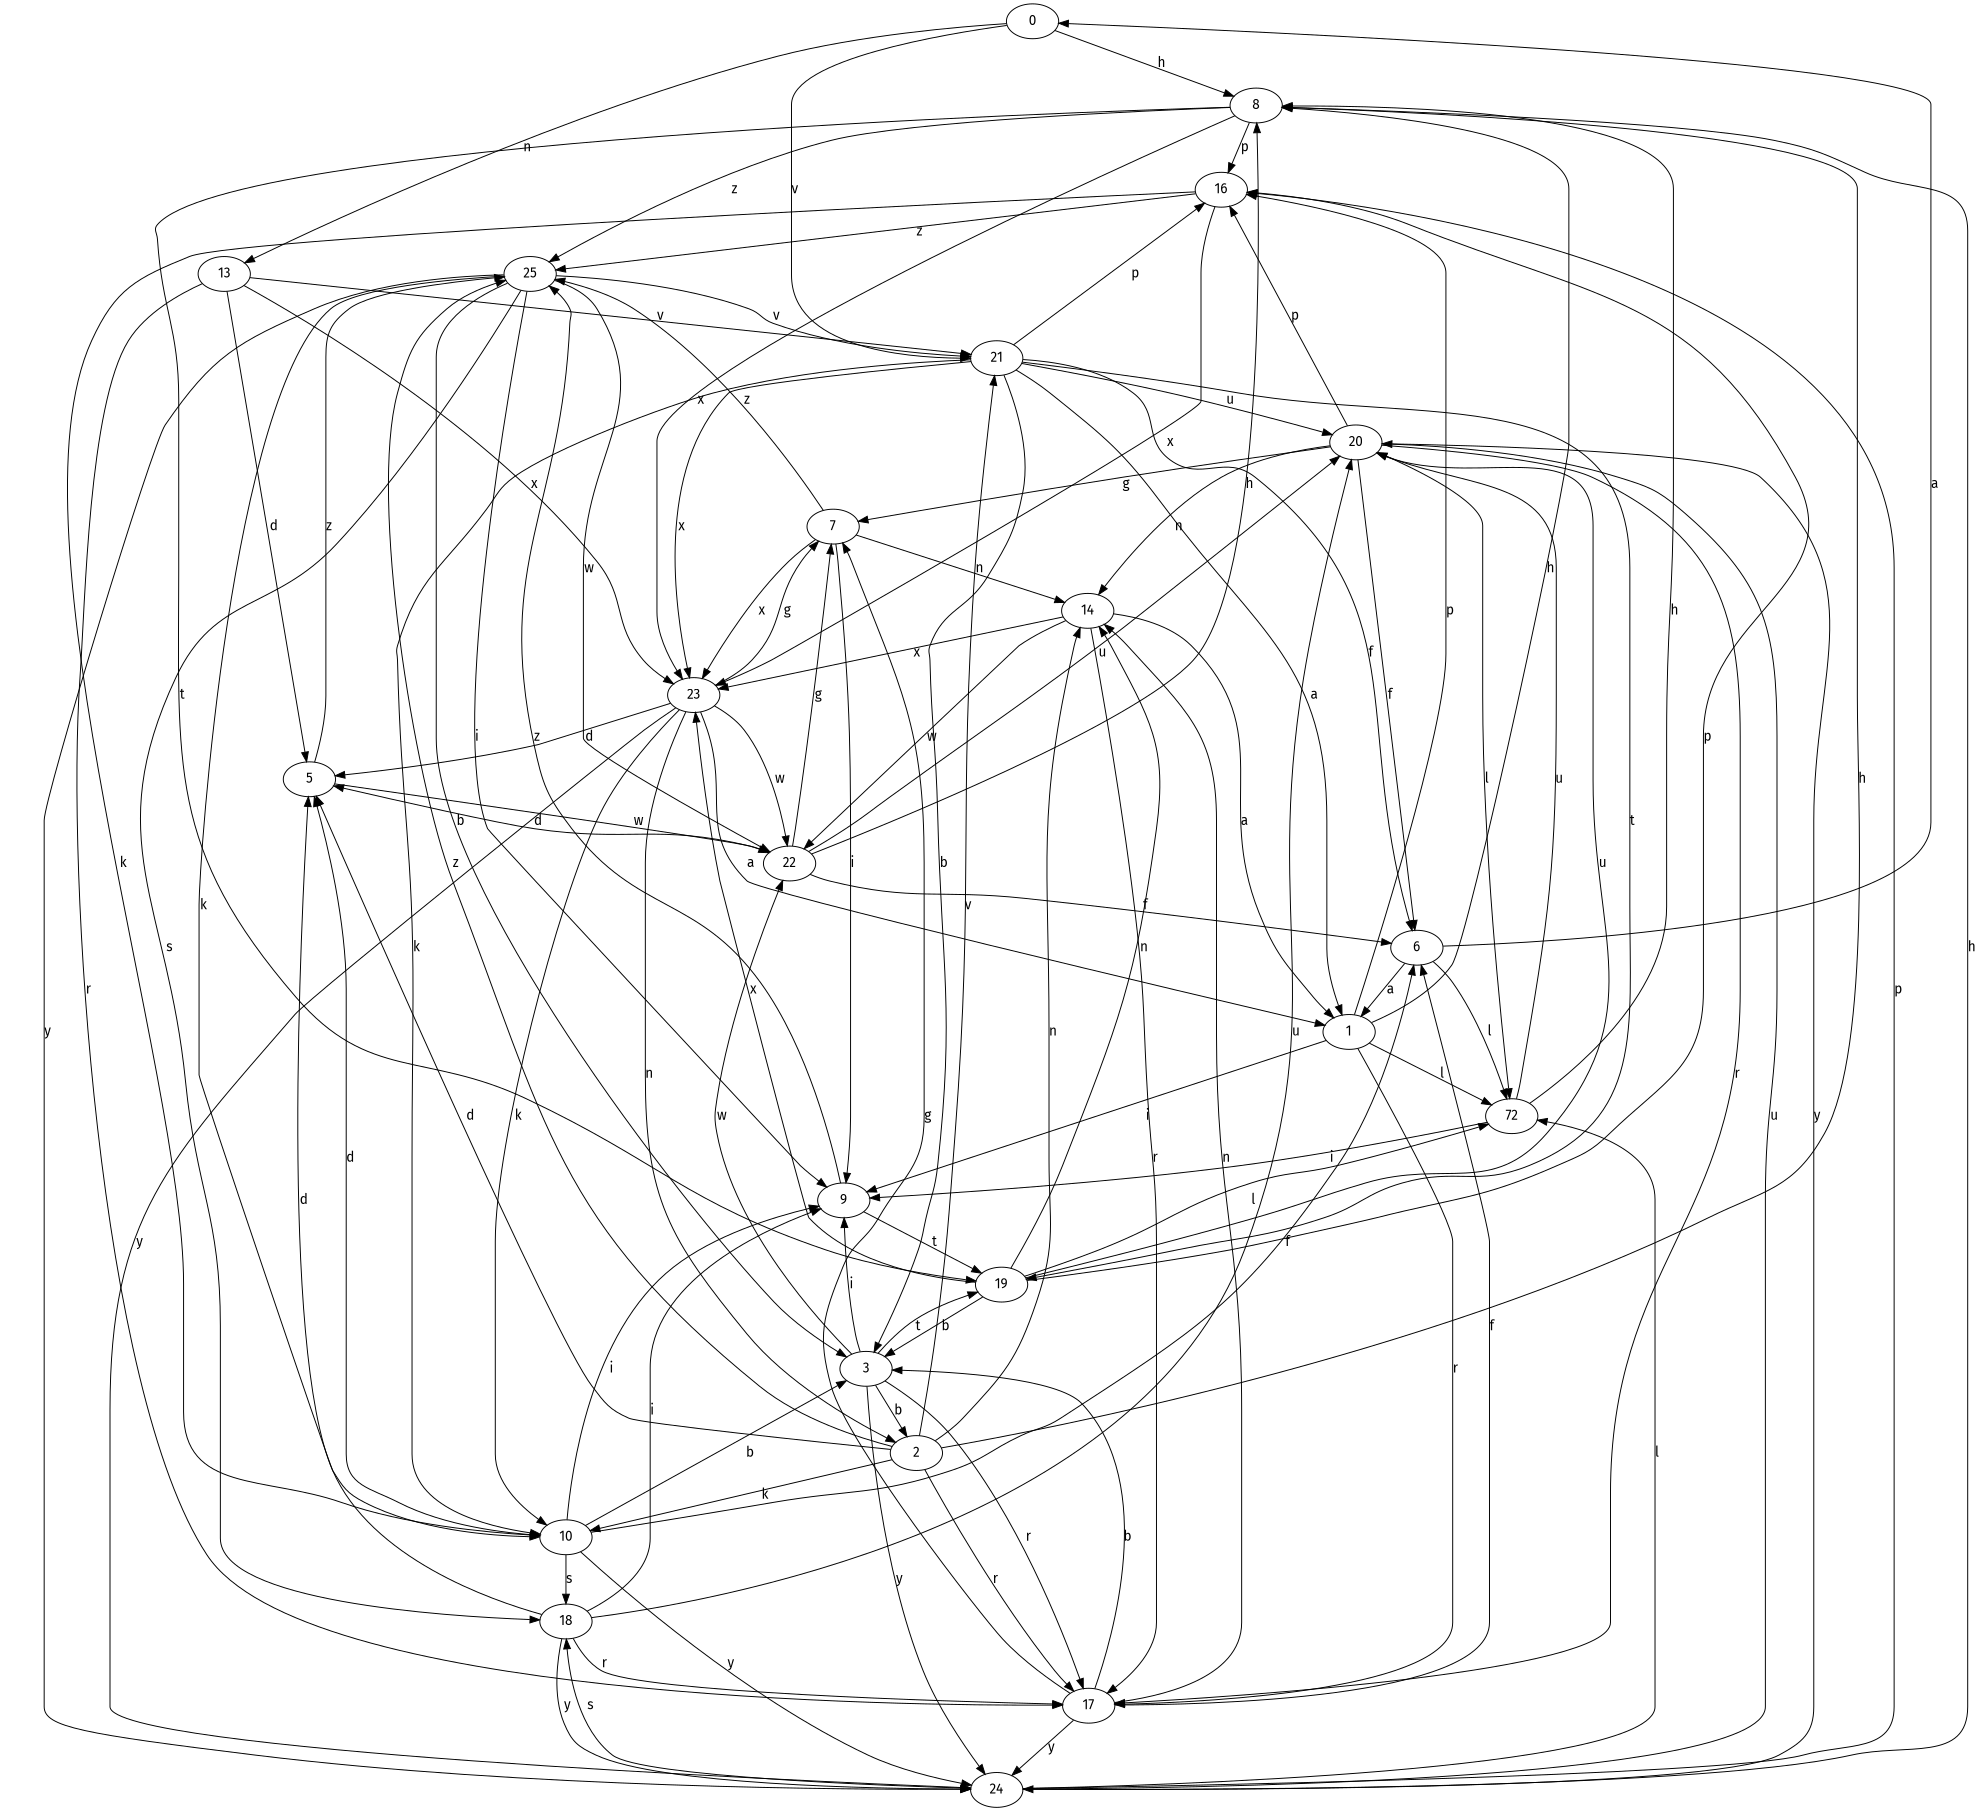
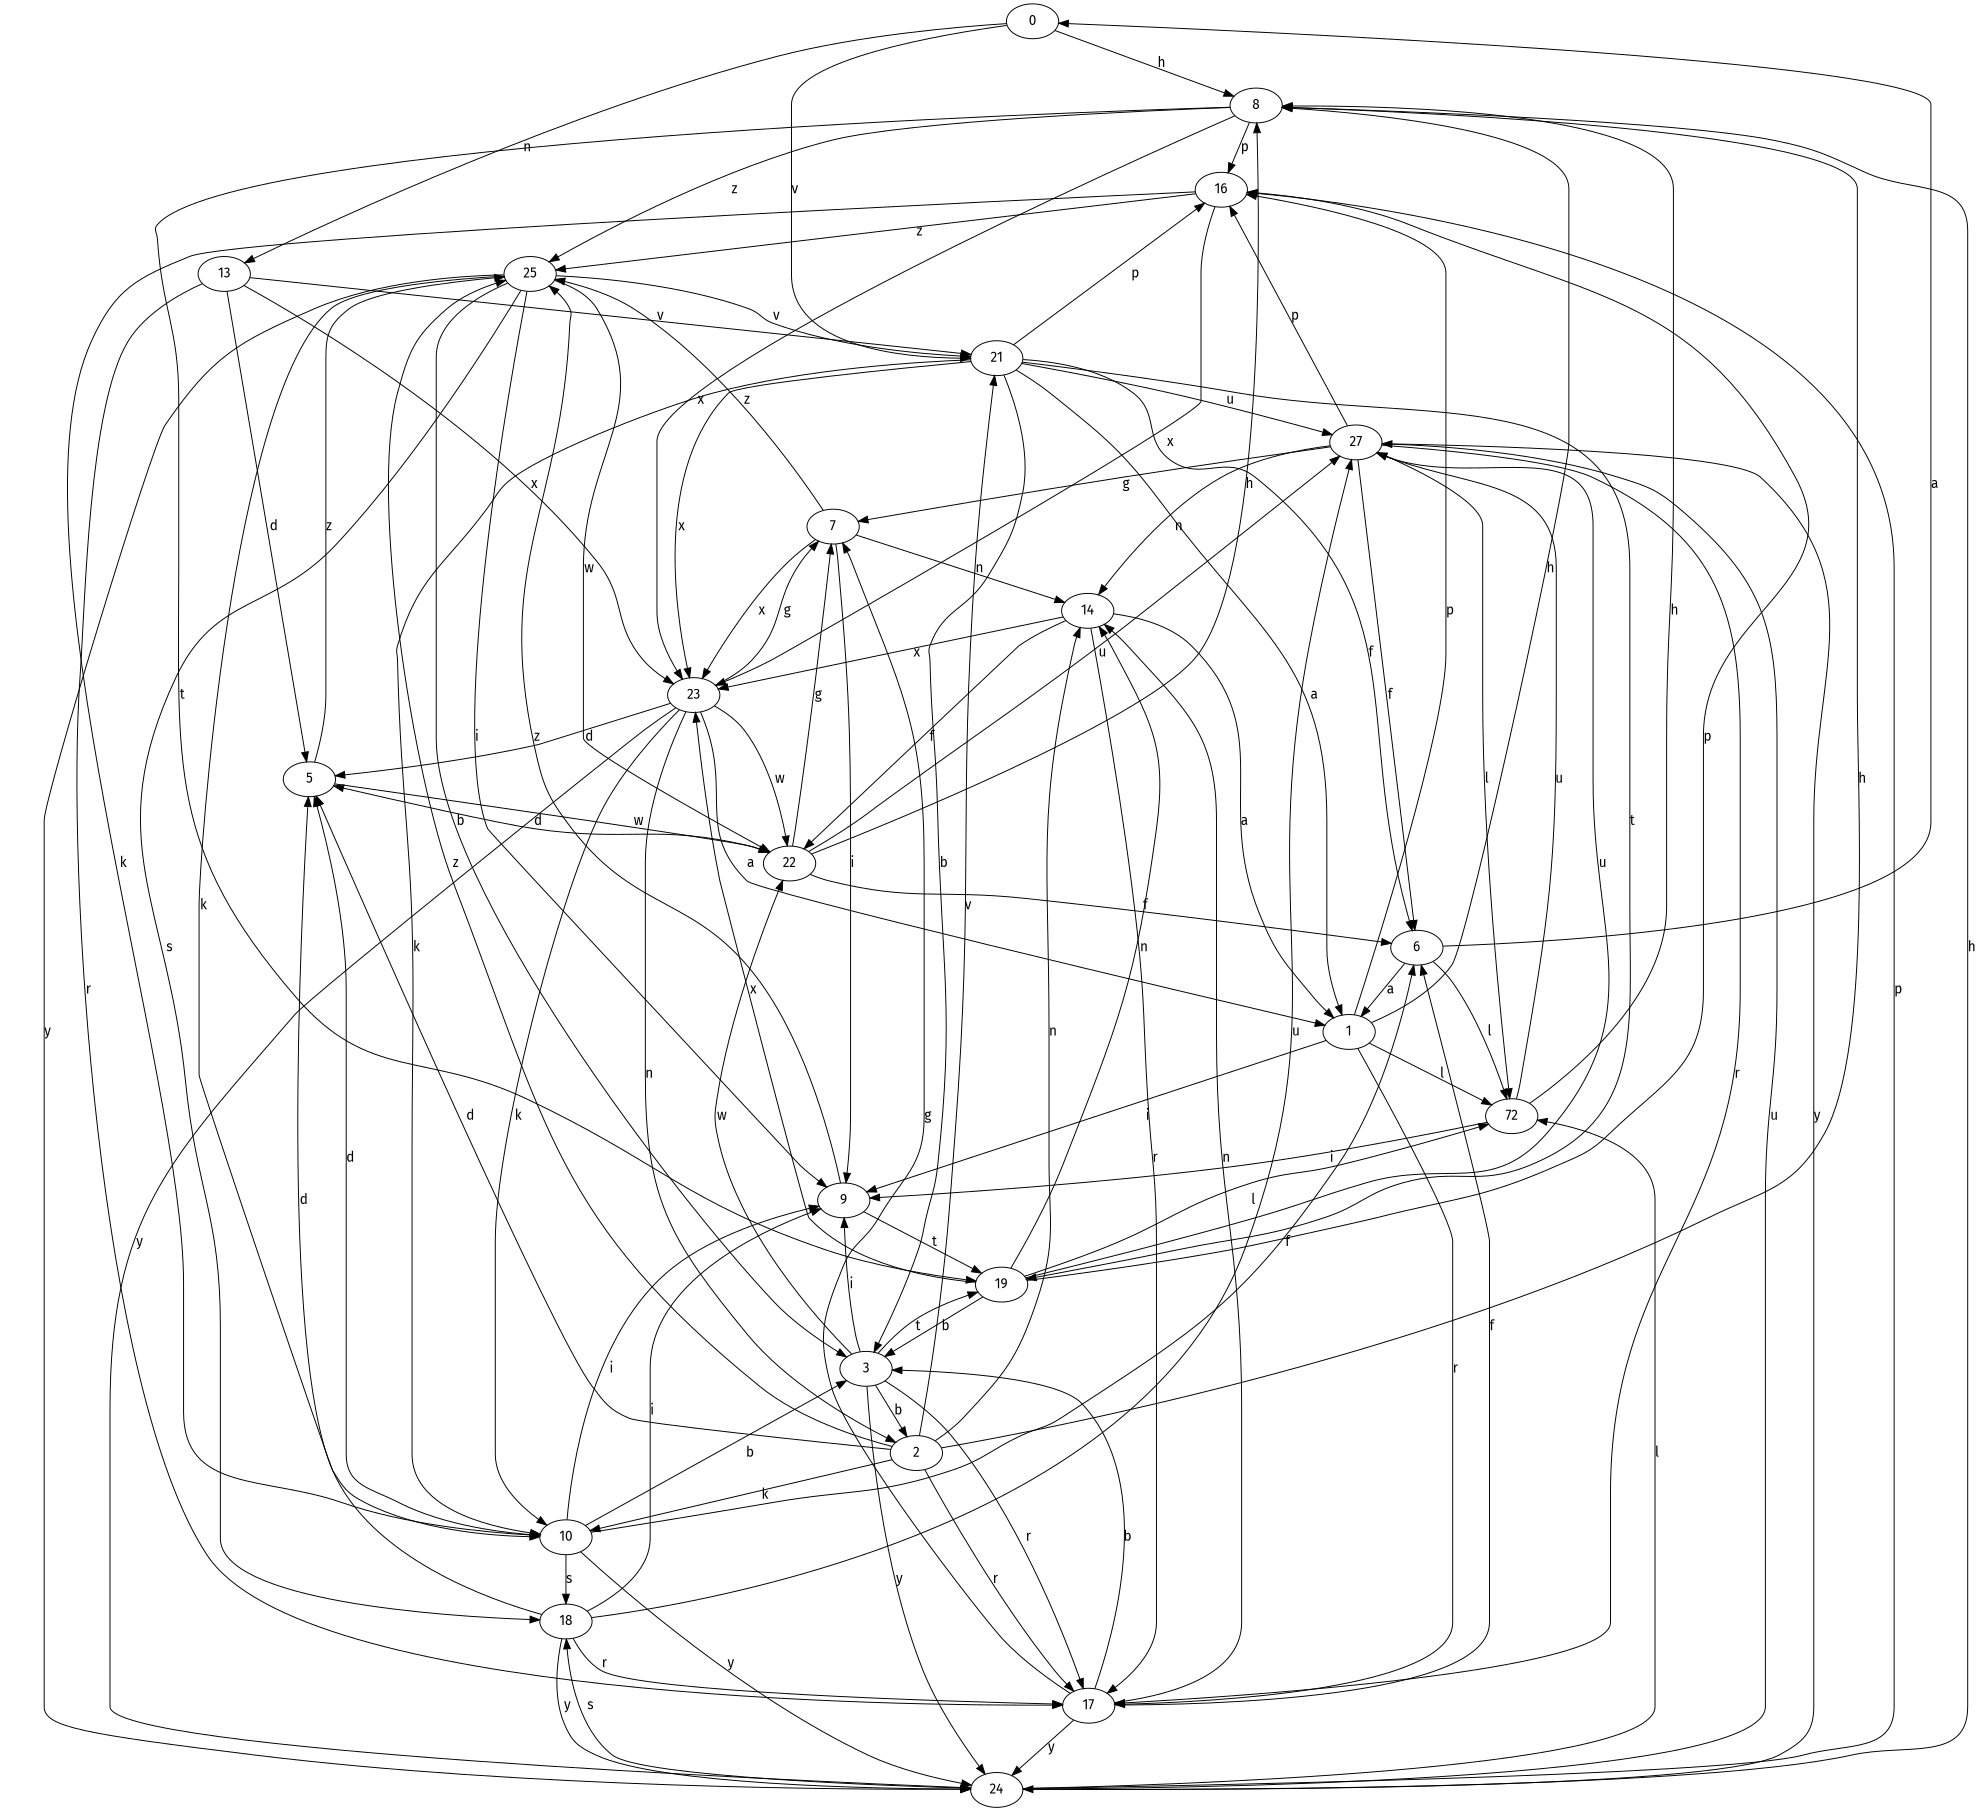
(1356, 442) -> (1356, 442)
(932, 737) -> (932, 737)
